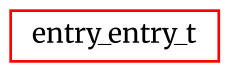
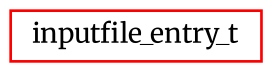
(115, 36) -> (136, 36)
